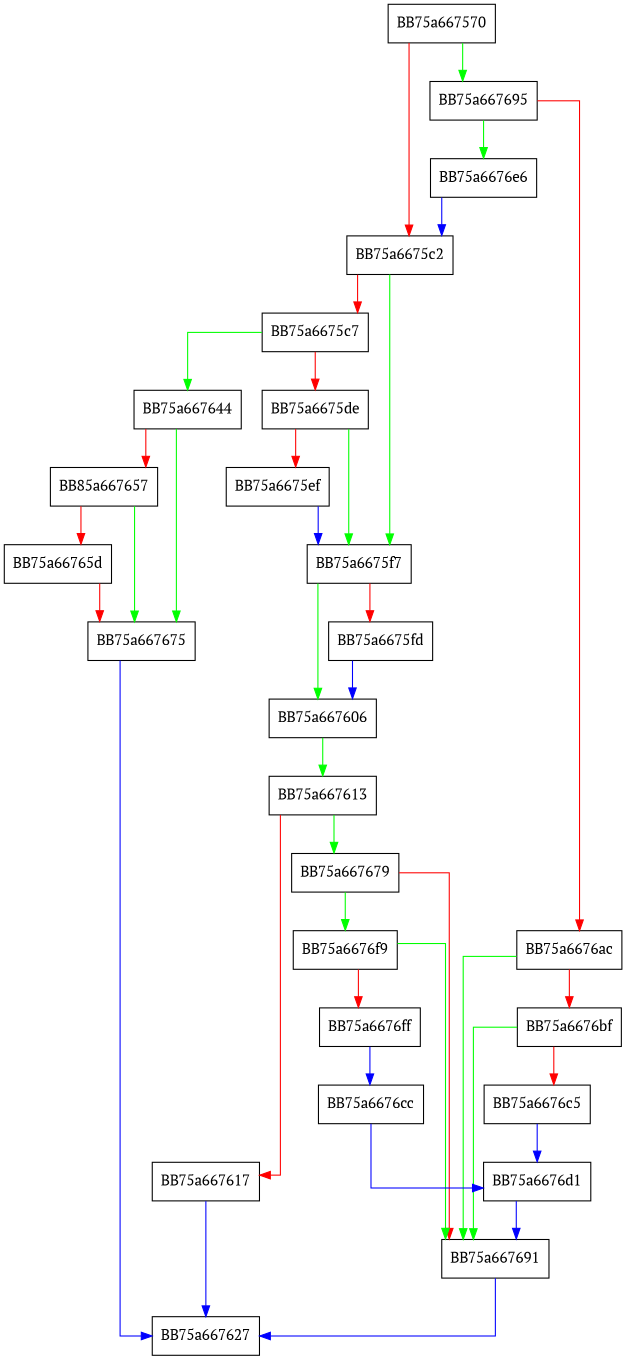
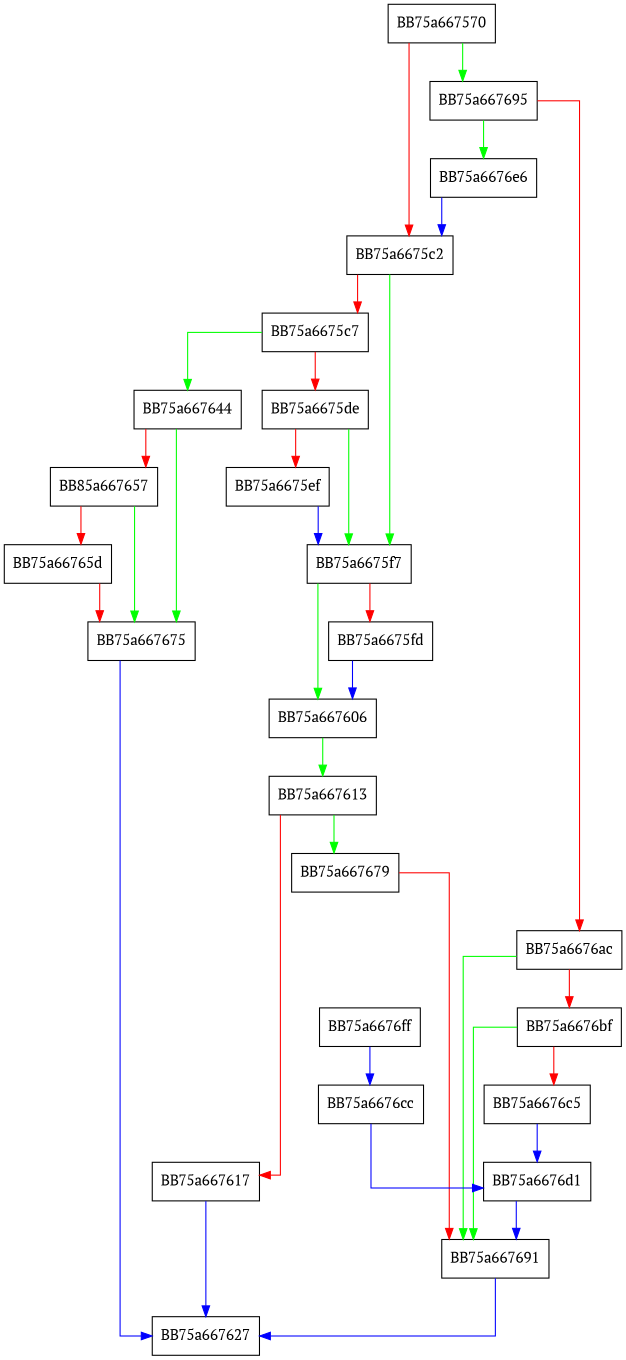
(345, 950) -> none
